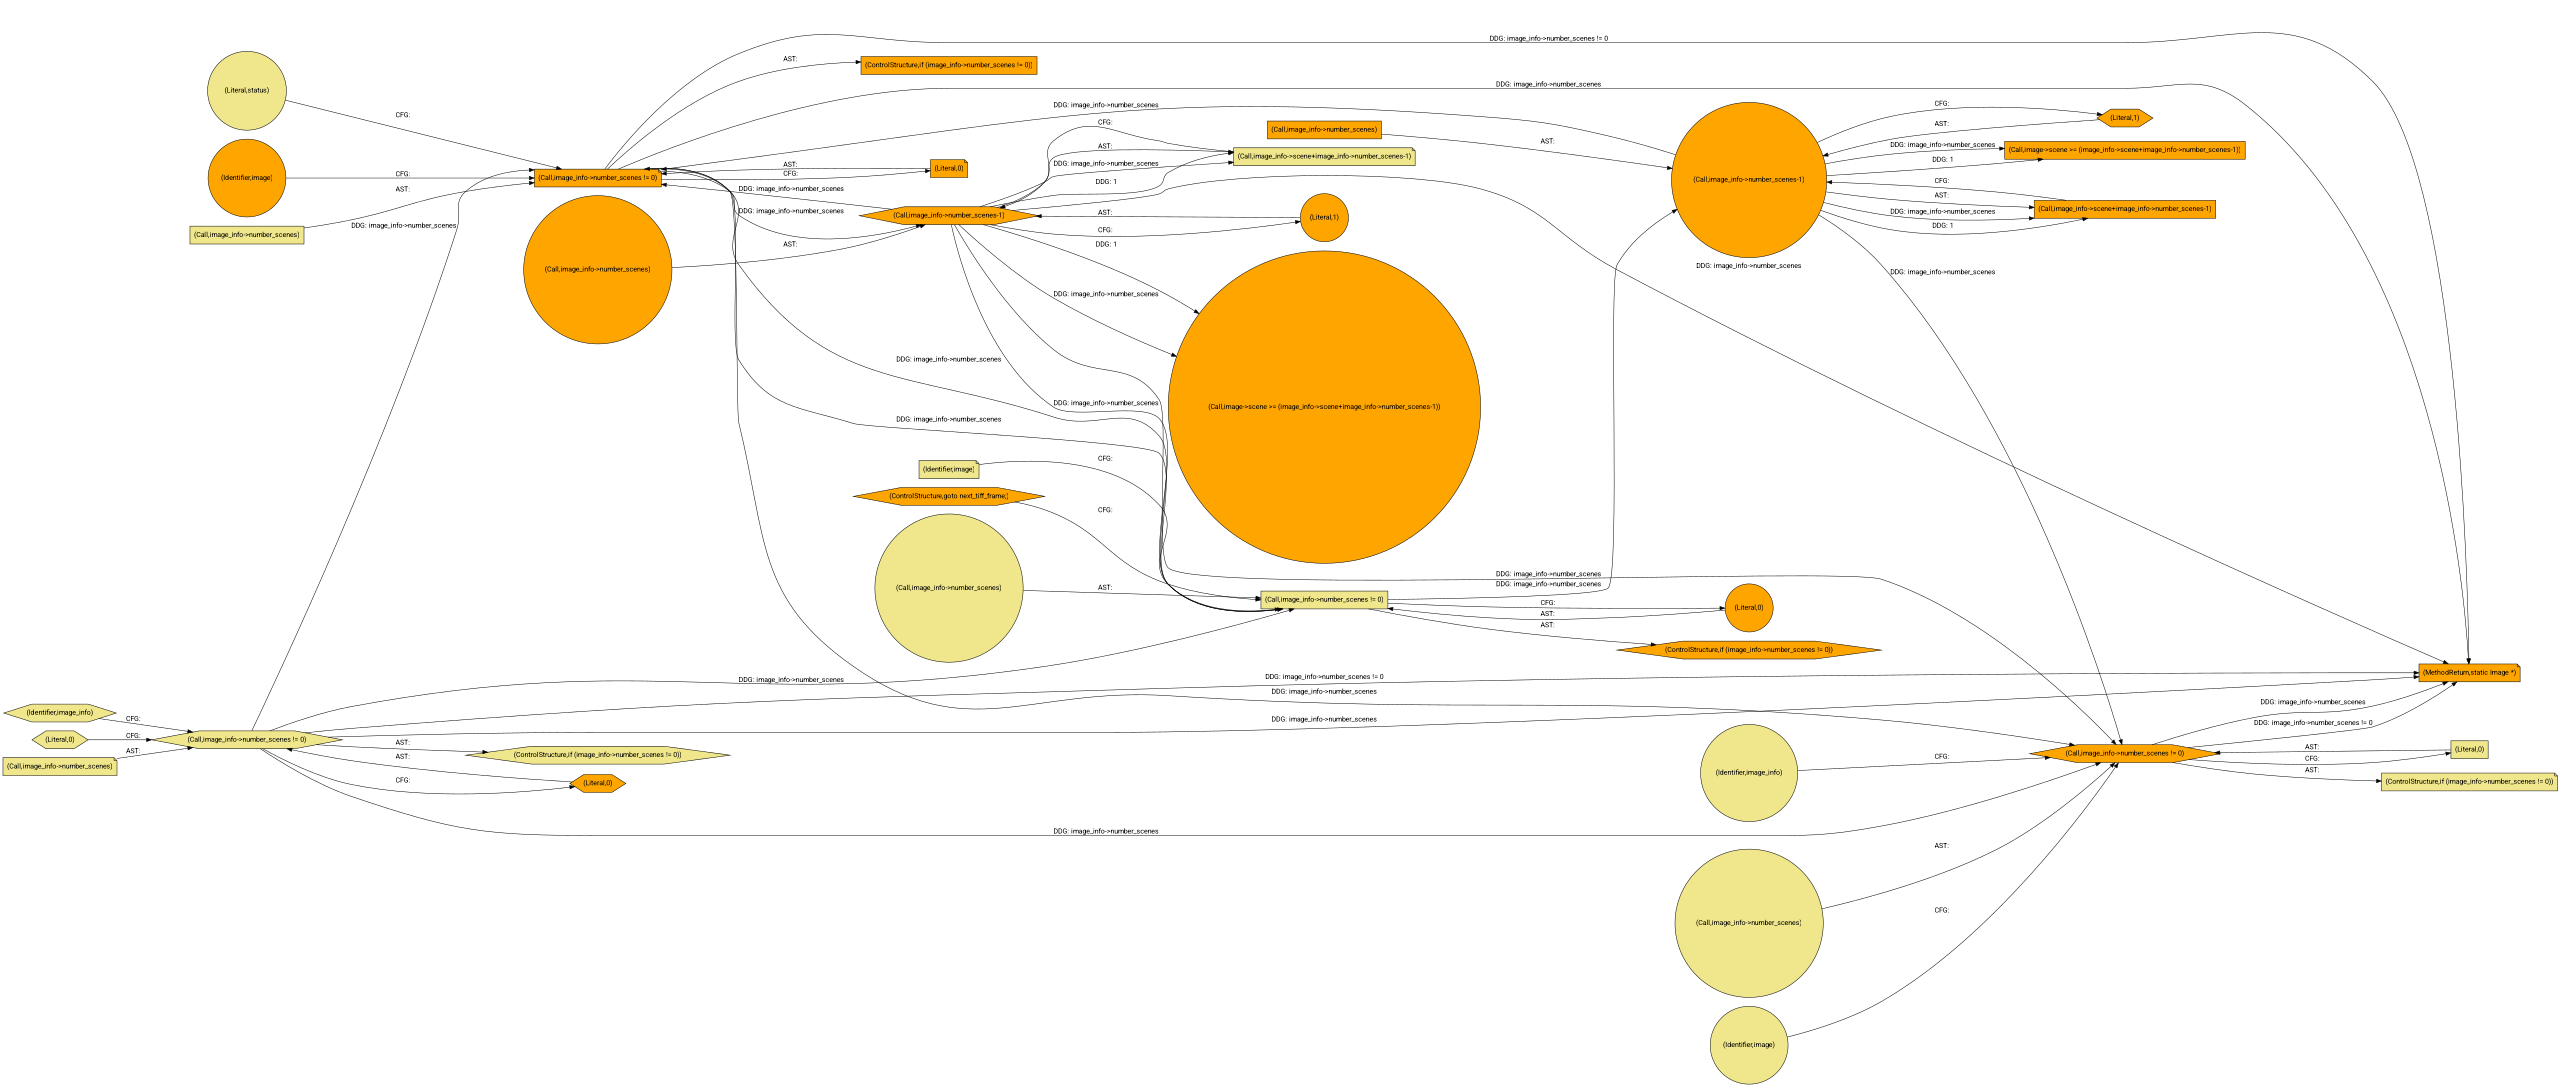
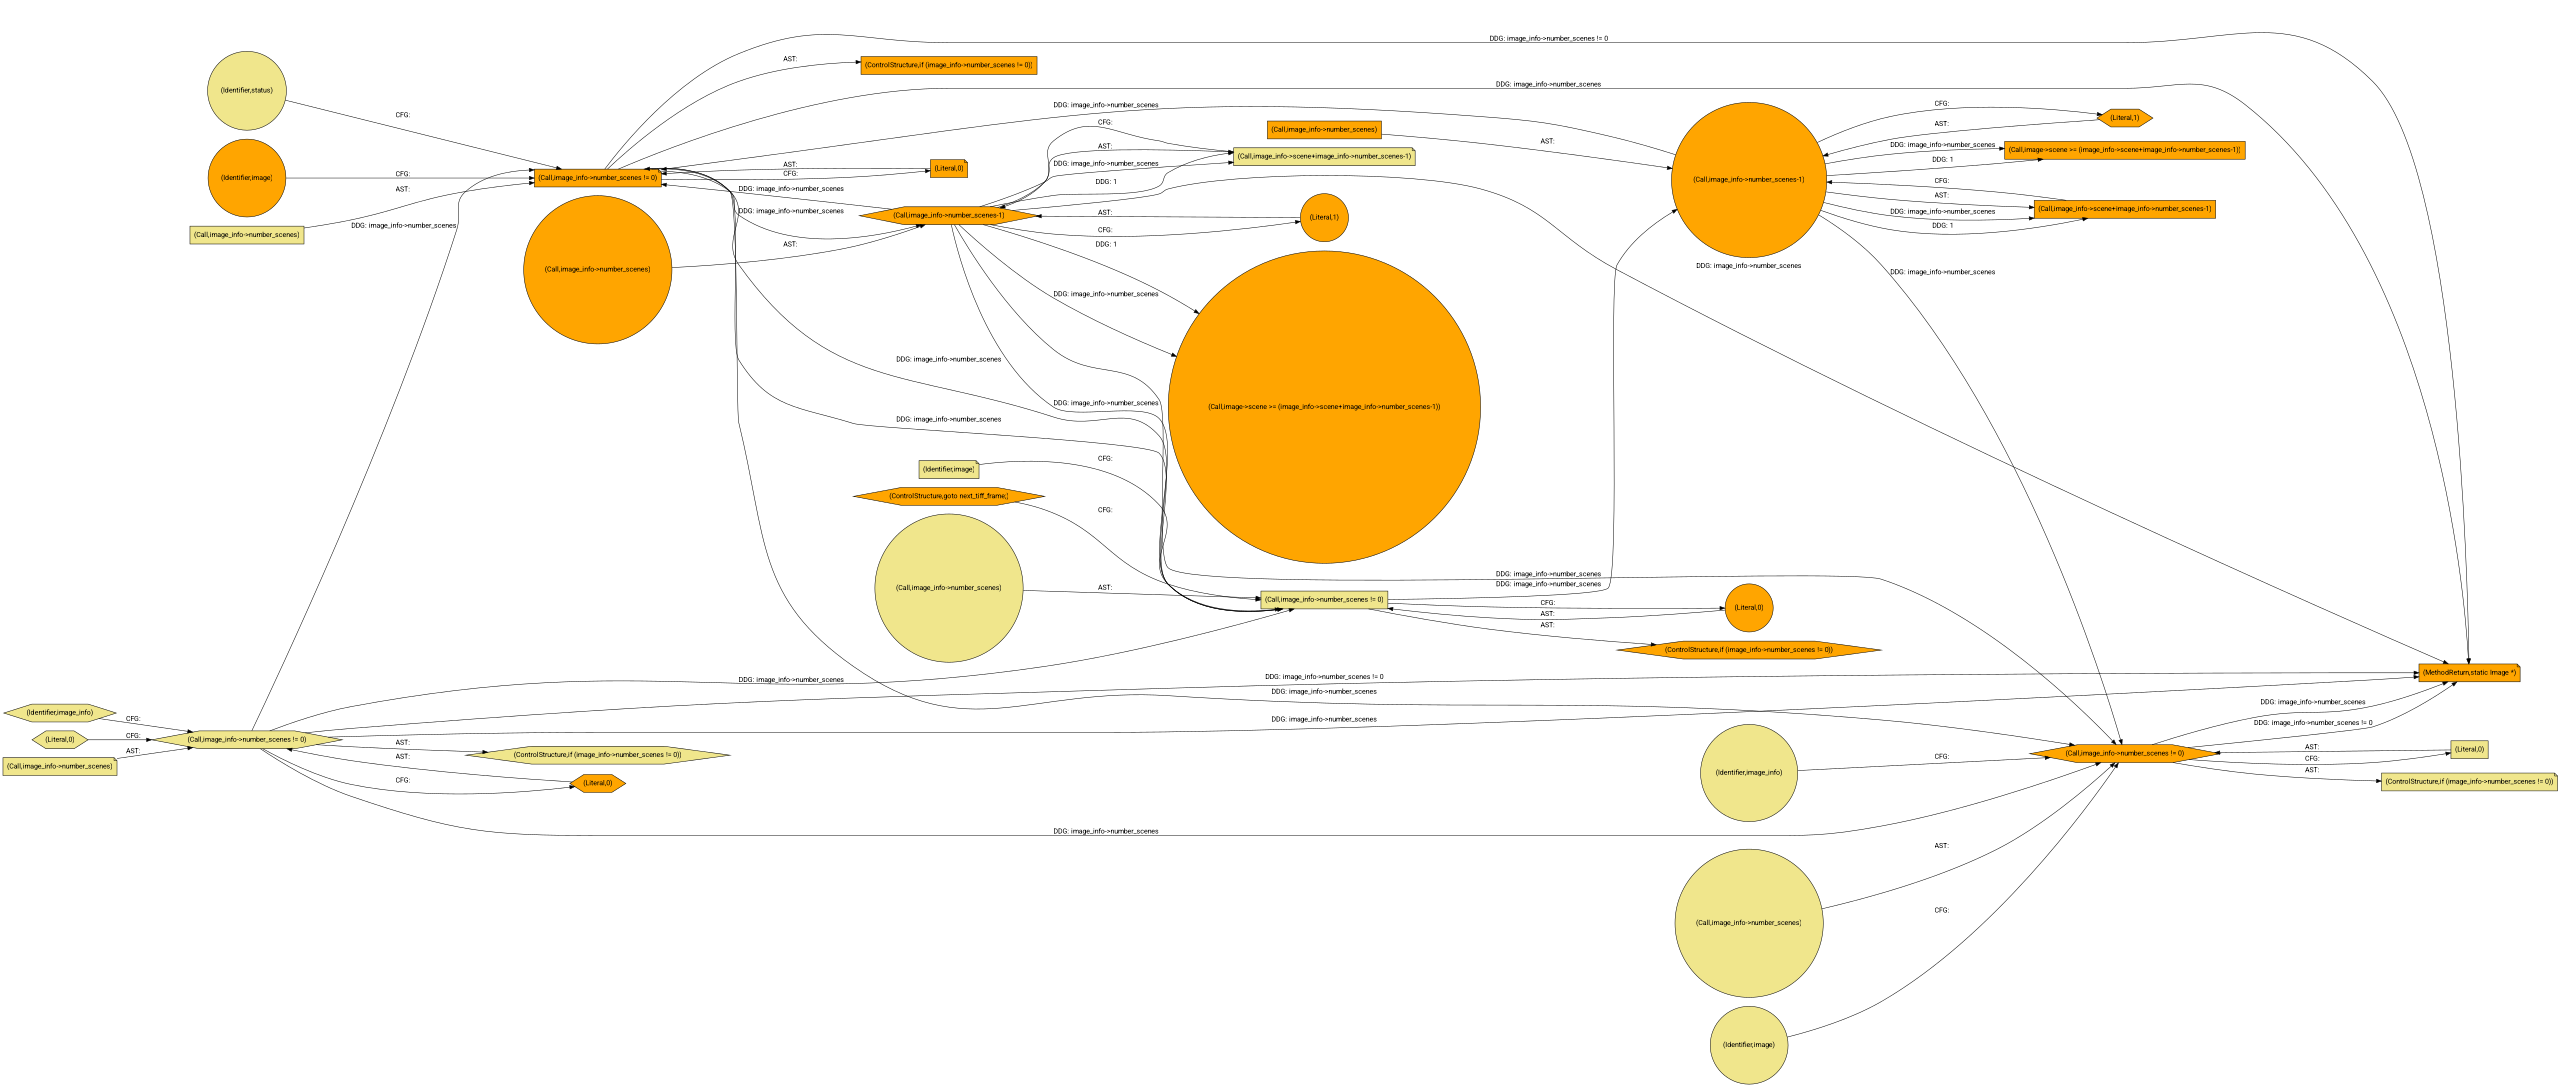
(247, 91) -> (247, 91)
